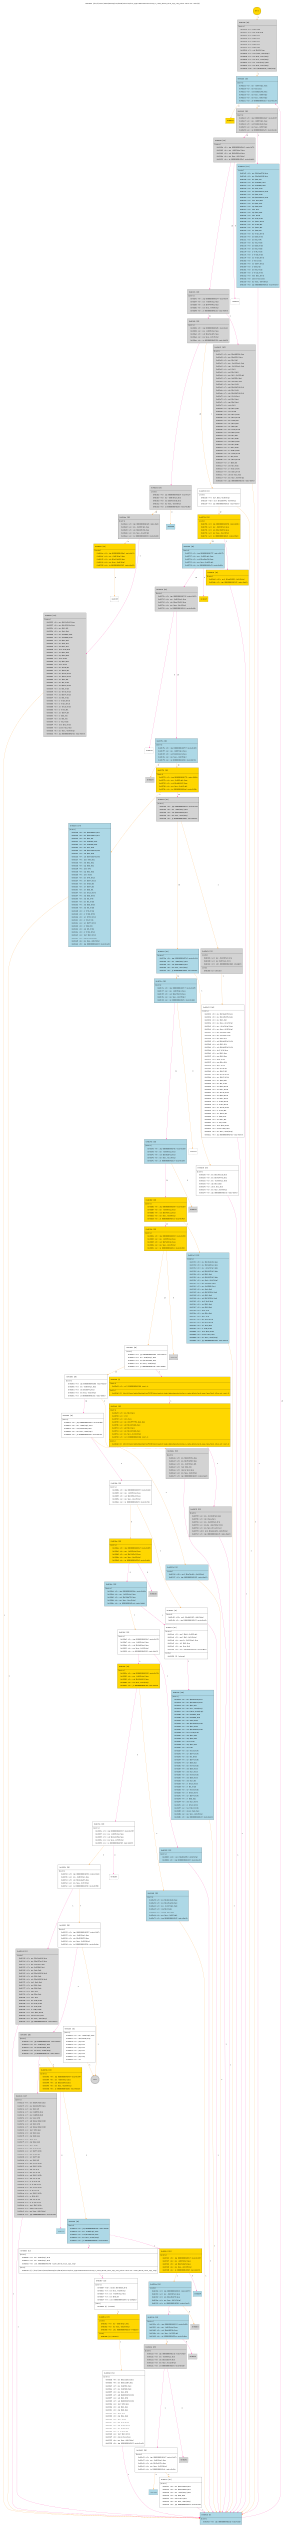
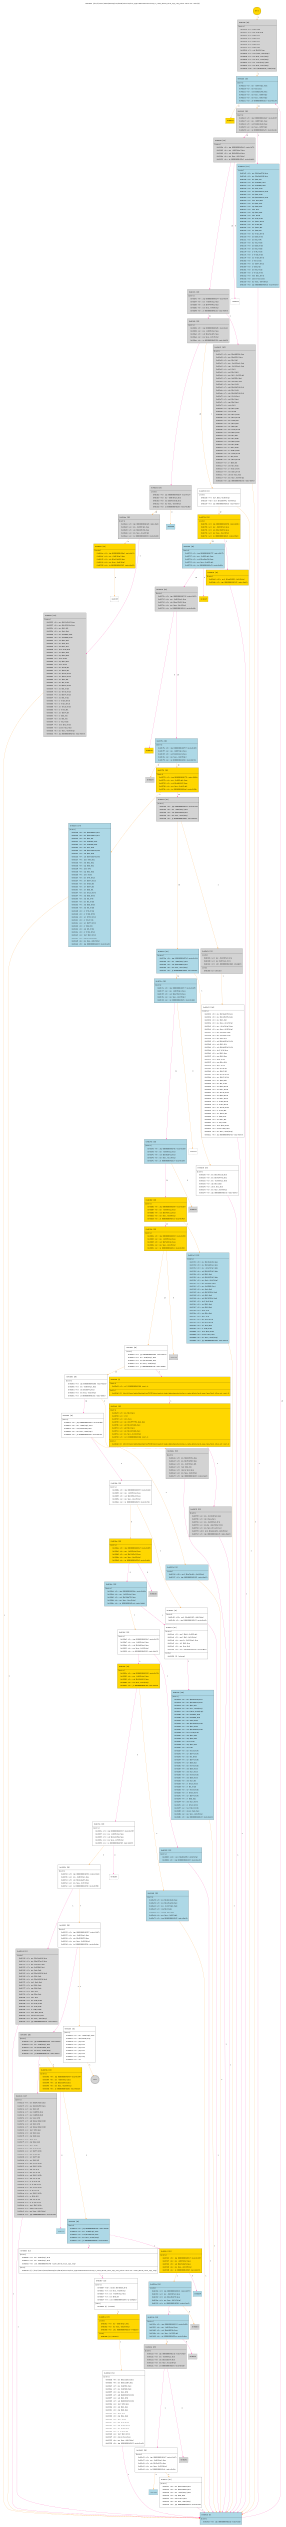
(149, 751) -> (149, 751)
(94, 2010) -> (79, 1986)
